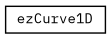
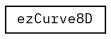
(56, 20) -> (56, 20)
